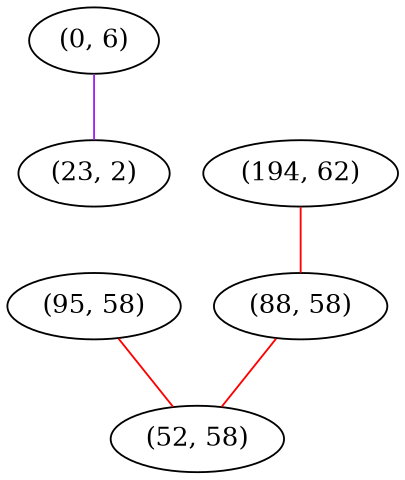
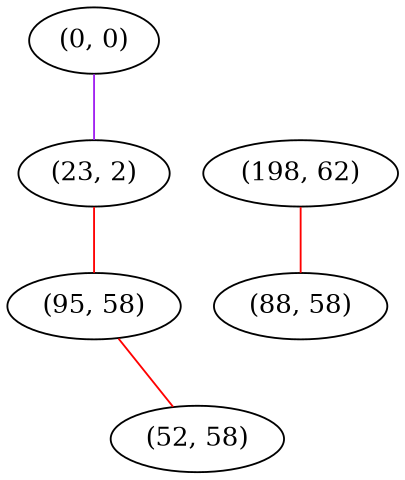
(94, 41) -> (94, 41)
(301, 173) -> (301, 173)
none -> (94, 240)
(249, 373) -> none
